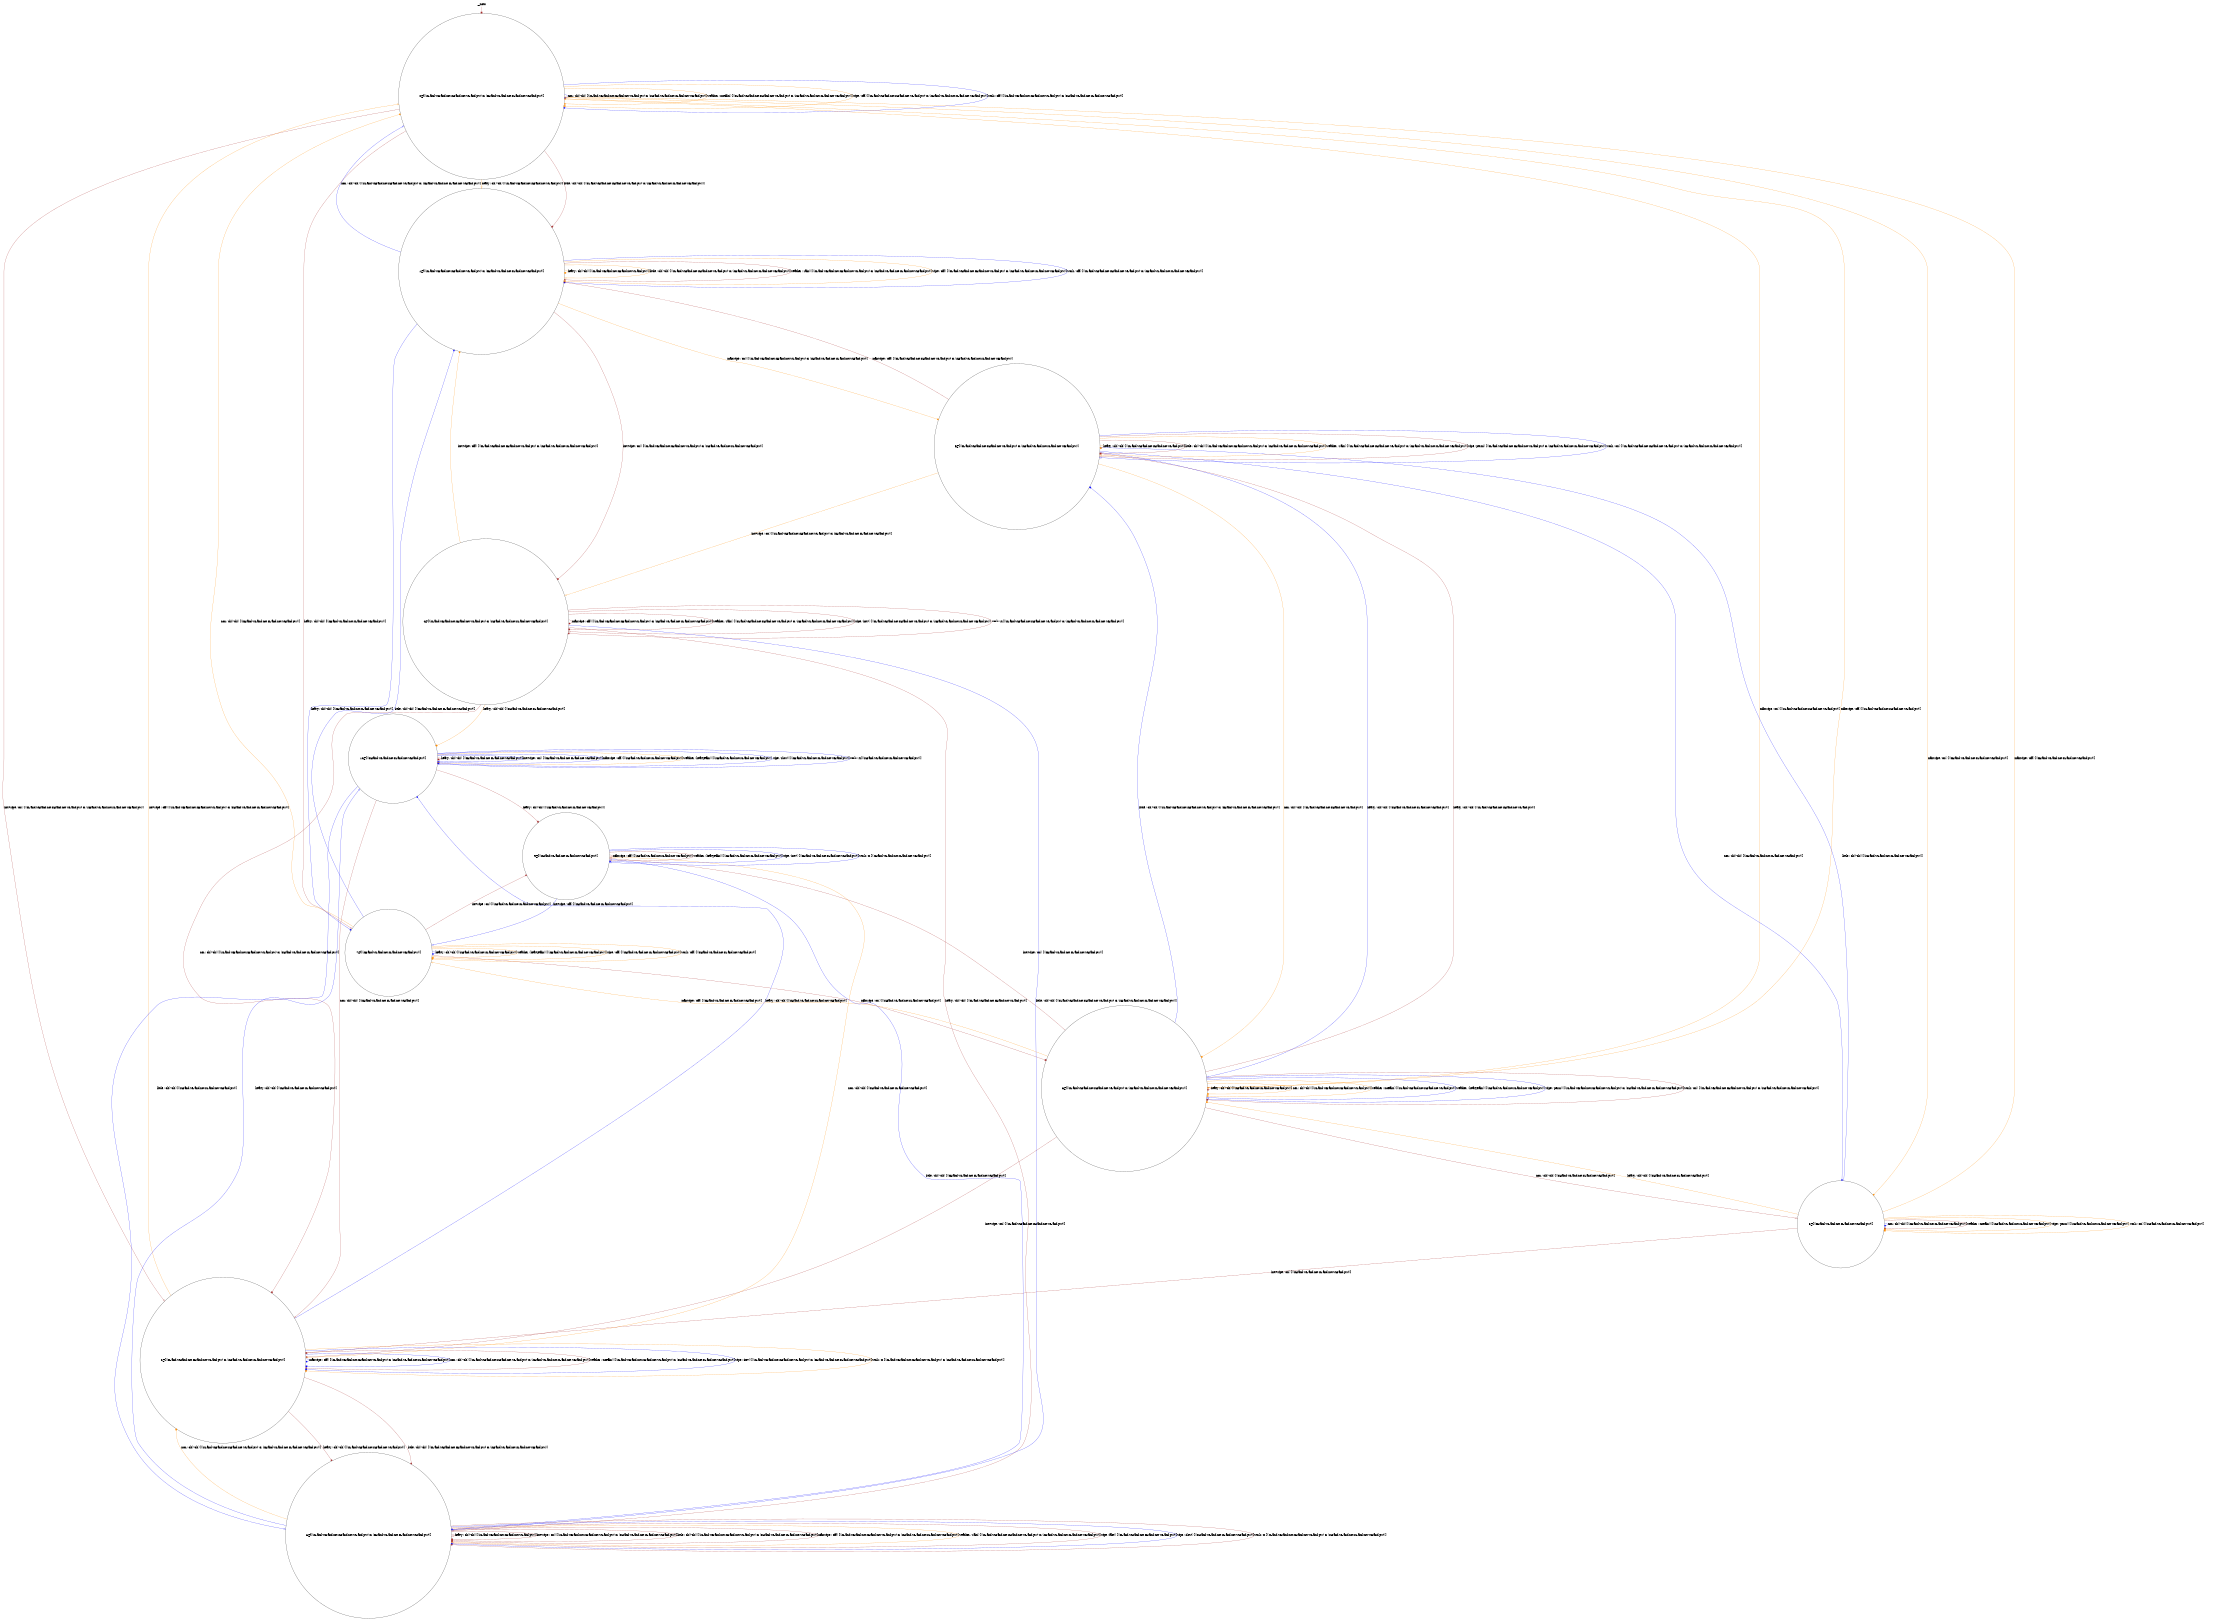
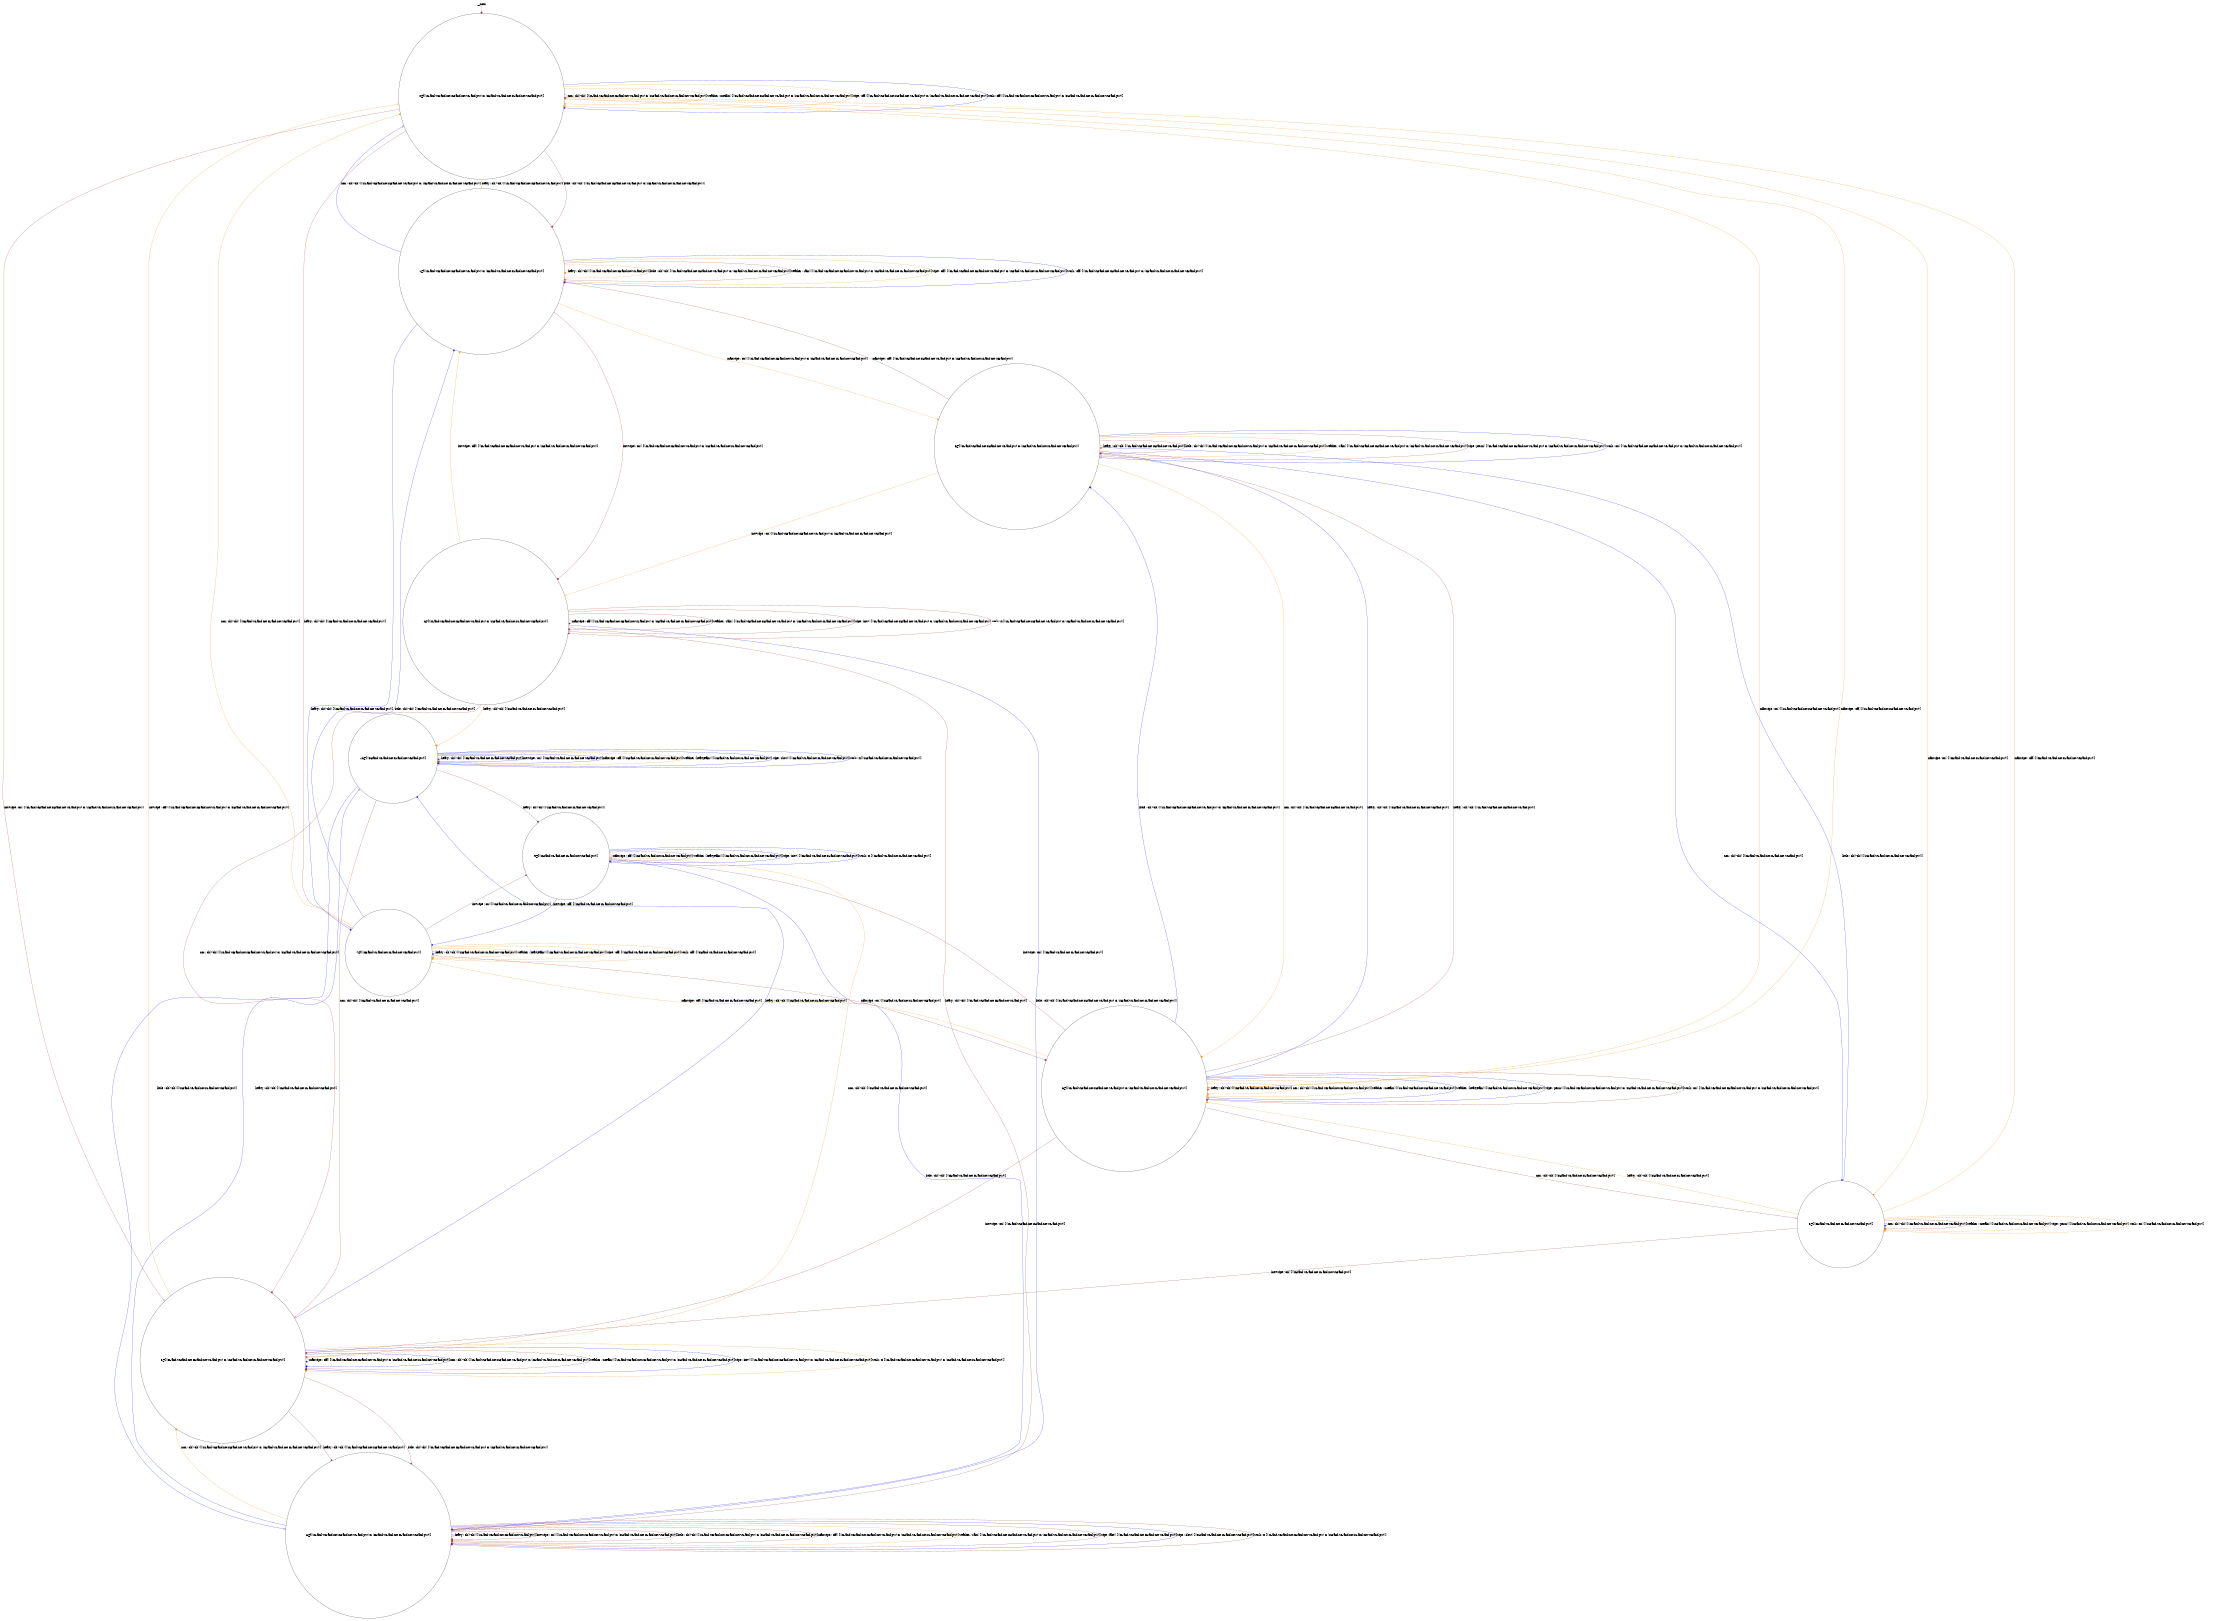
(499, 929) -> (498, 929)
